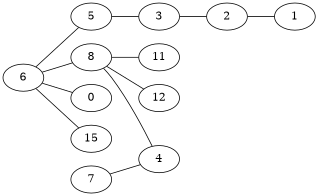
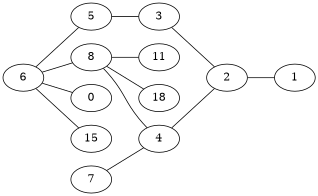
(159, 98) -> (159, 98)
none -> (193, 108)
